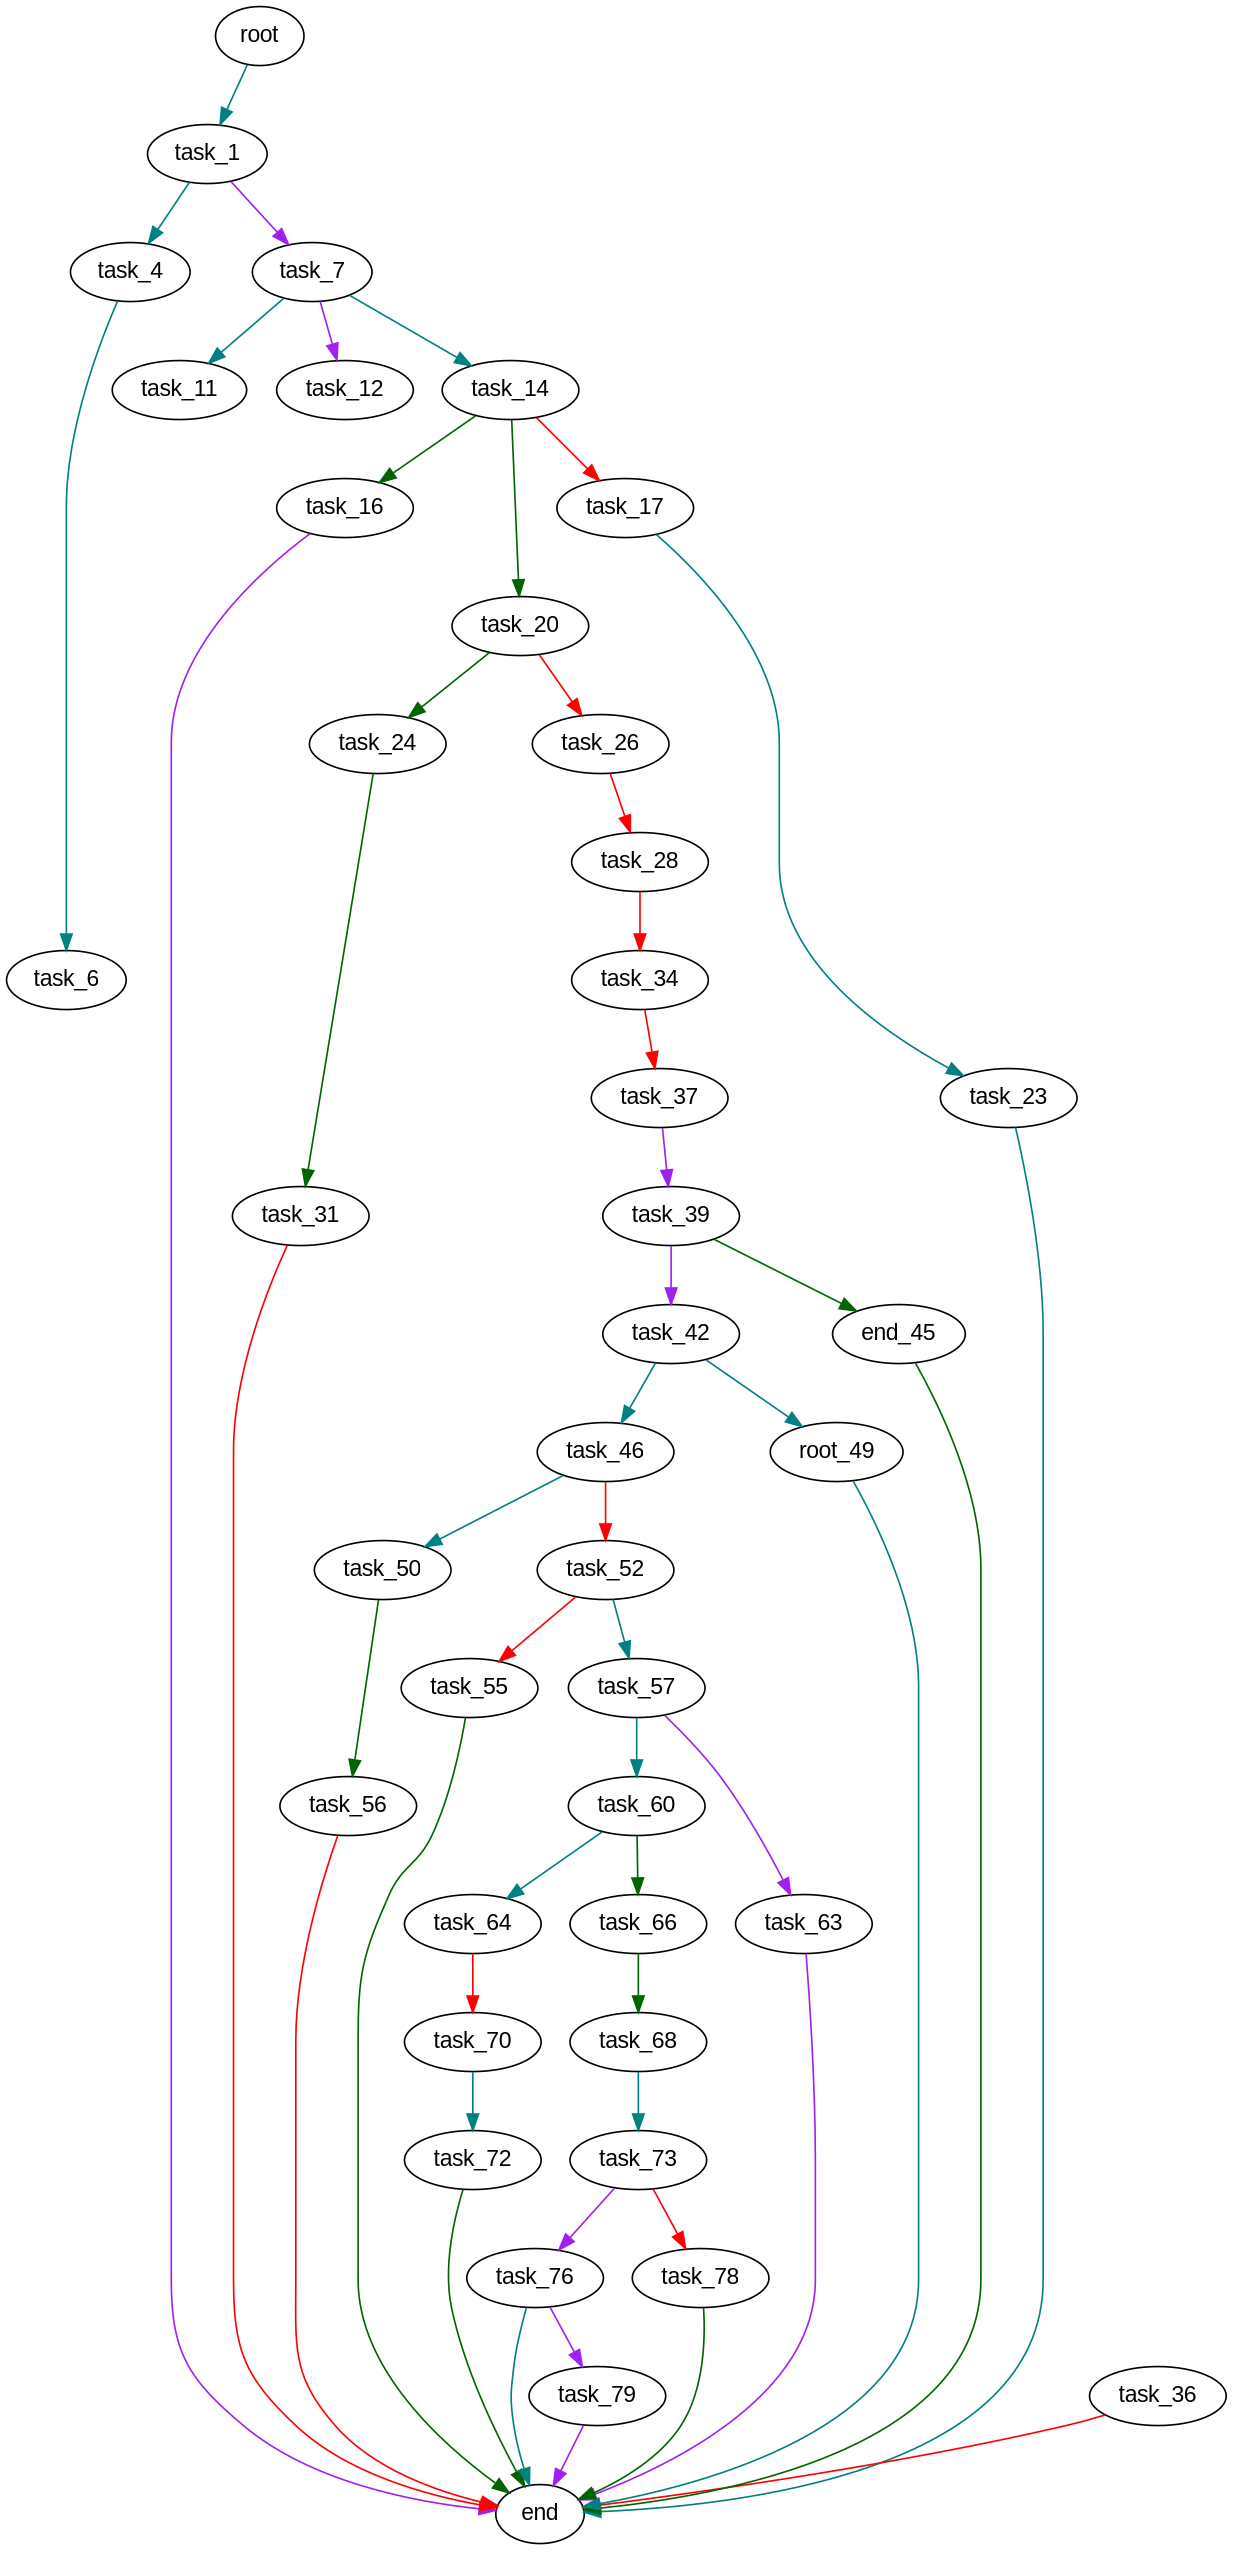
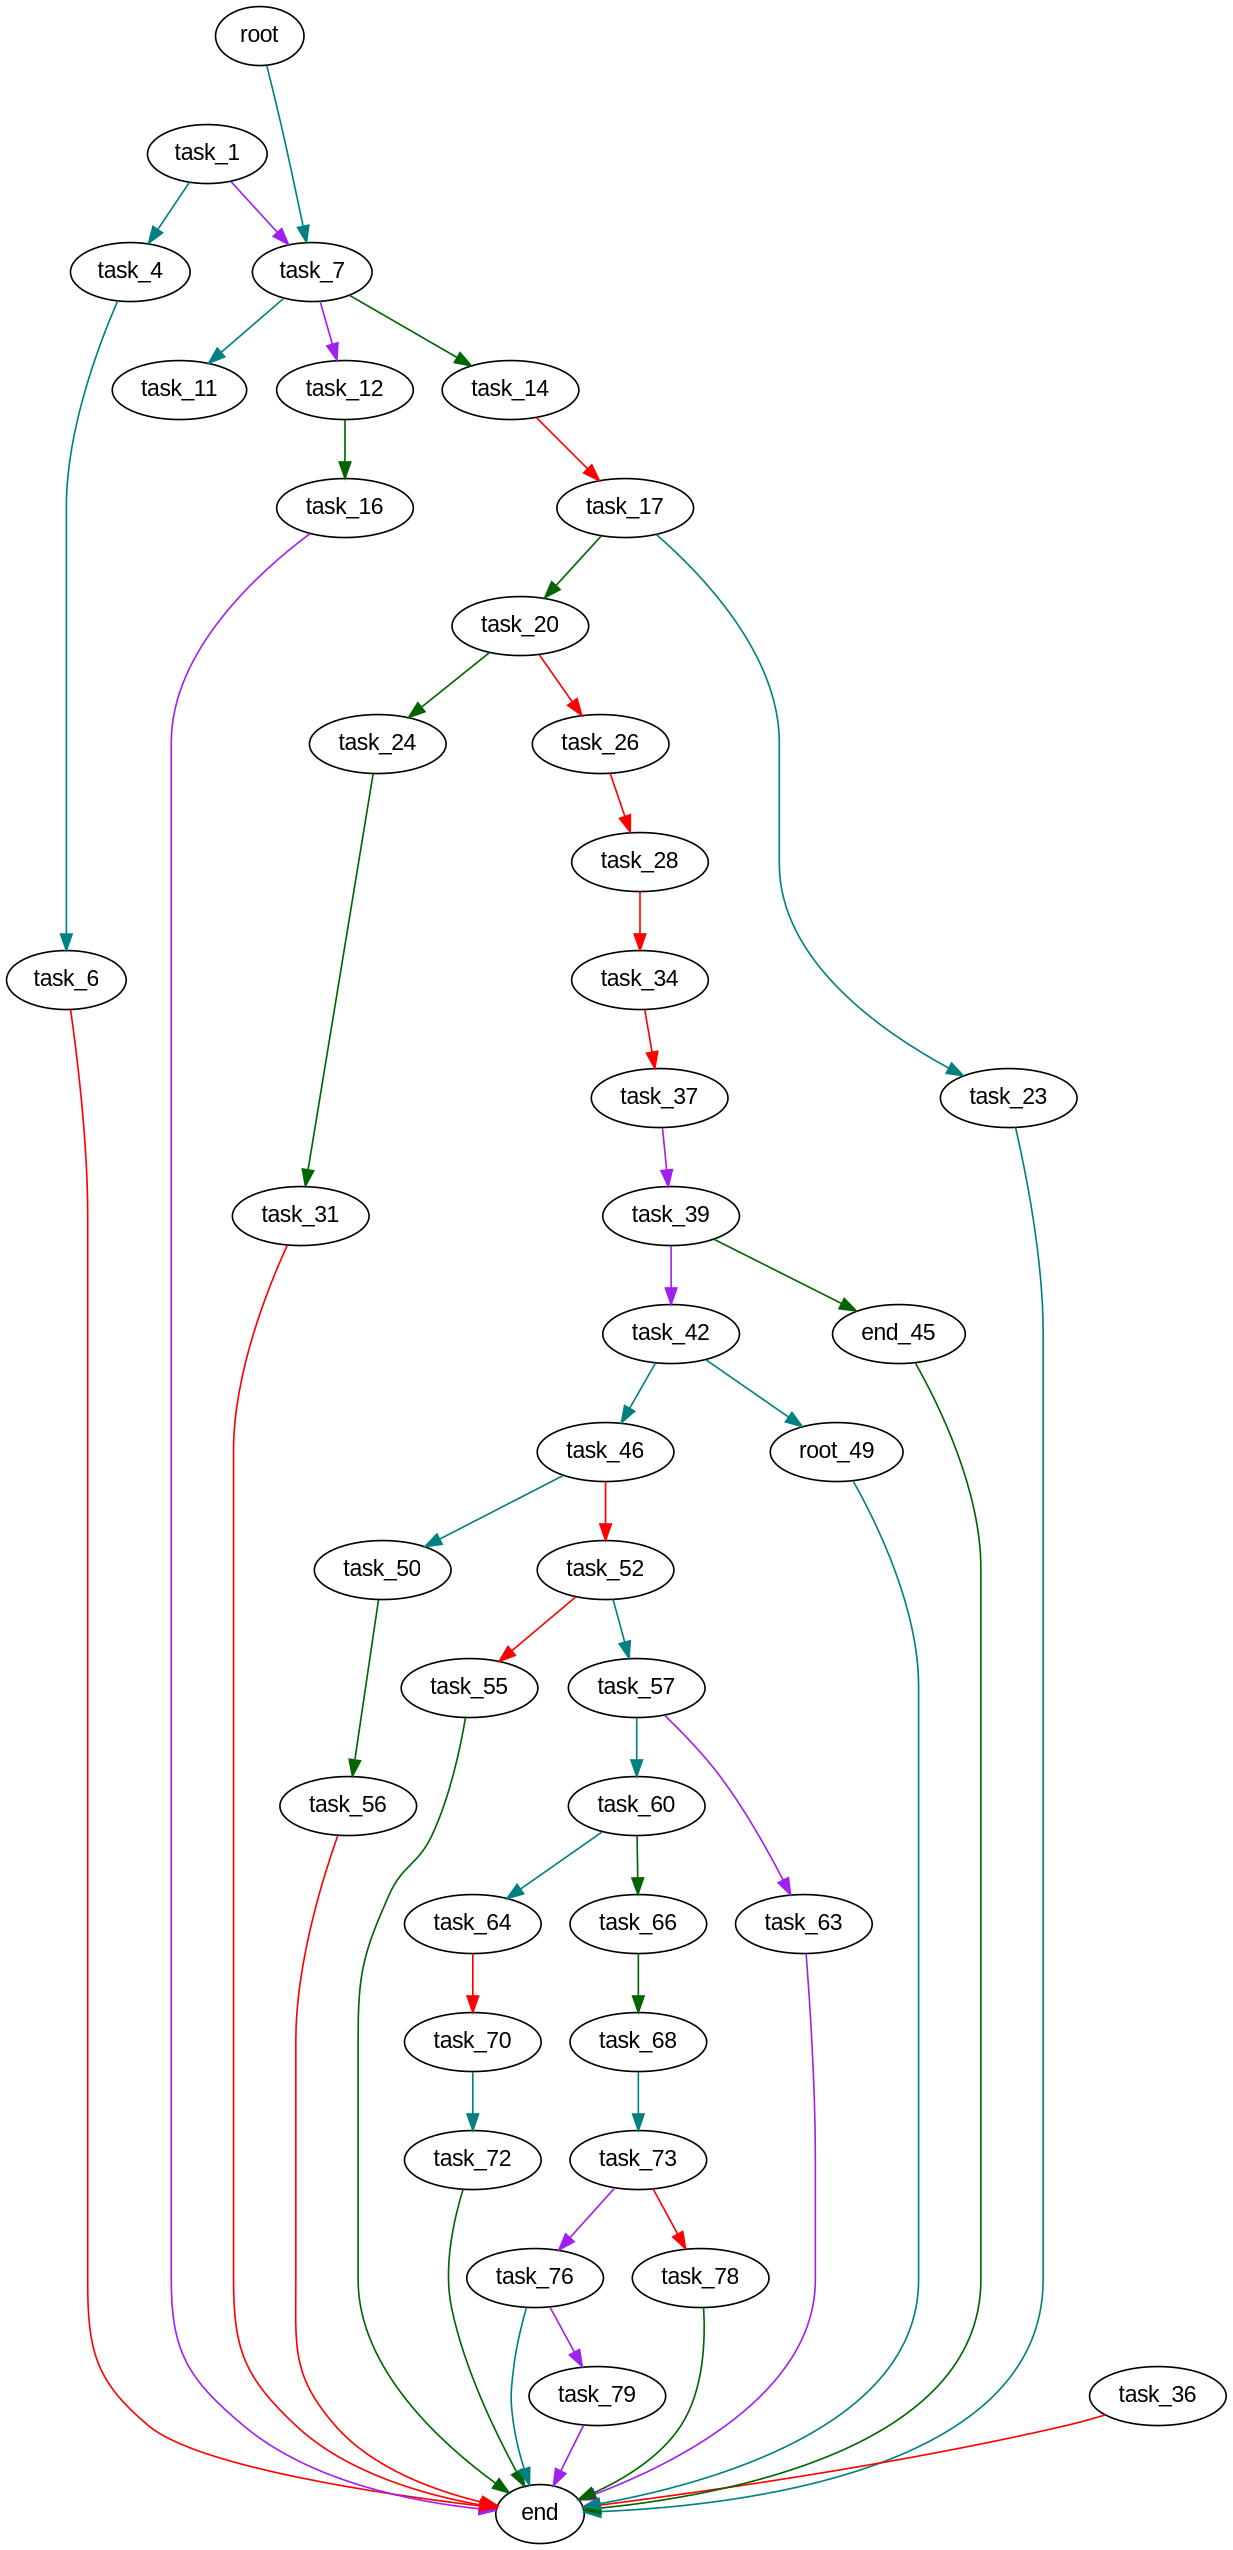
(237, 87) -> (286, 146)
(403, 326) -> (403, 326)
(434, 444) -> (345, 441)
(515, 500) -> (579, 560)
none -> (88, 1899)
